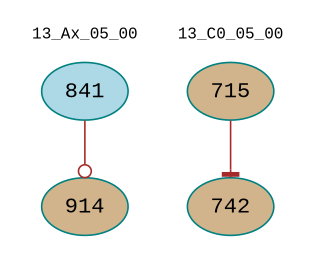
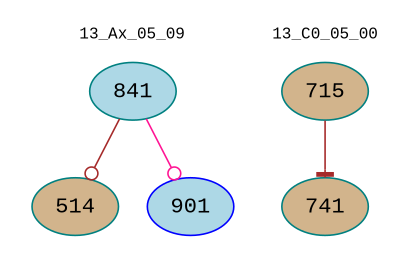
(86, 34) -> (133, 34)
(85, 207) -> (75, 207)
none -> (191, 207)
(231, 207) -> (325, 207)
